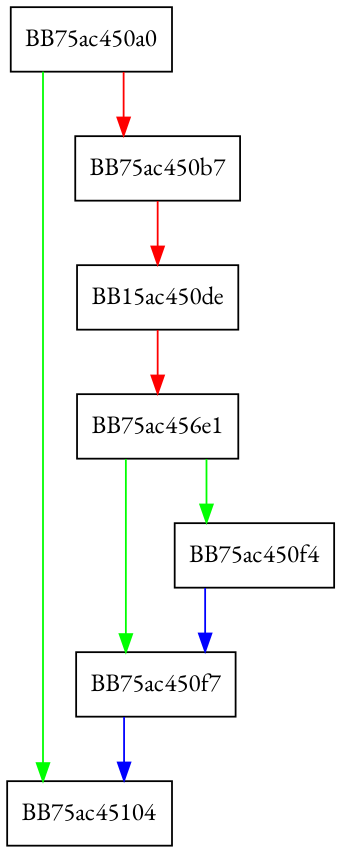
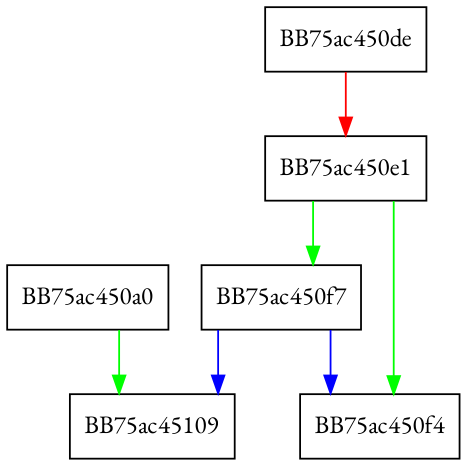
(158, 168) -> none
(158, 297) -> (346, 39)
(158, 426) -> (346, 168)
(205, 611) -> (331, 353)
(90, 813) -> (152, 426)
